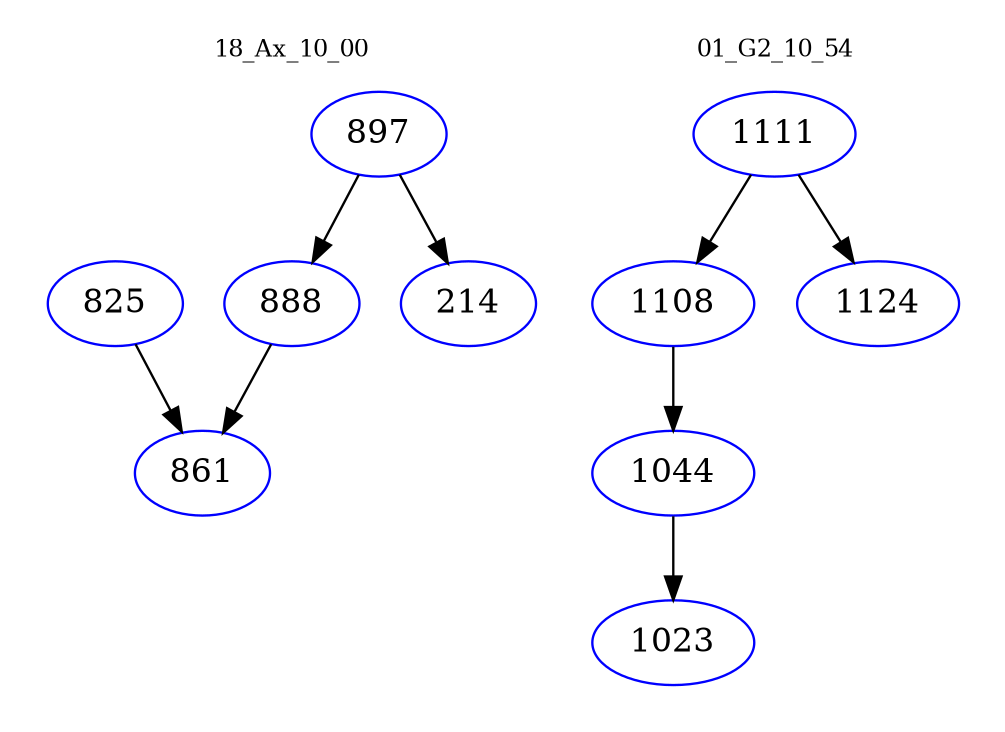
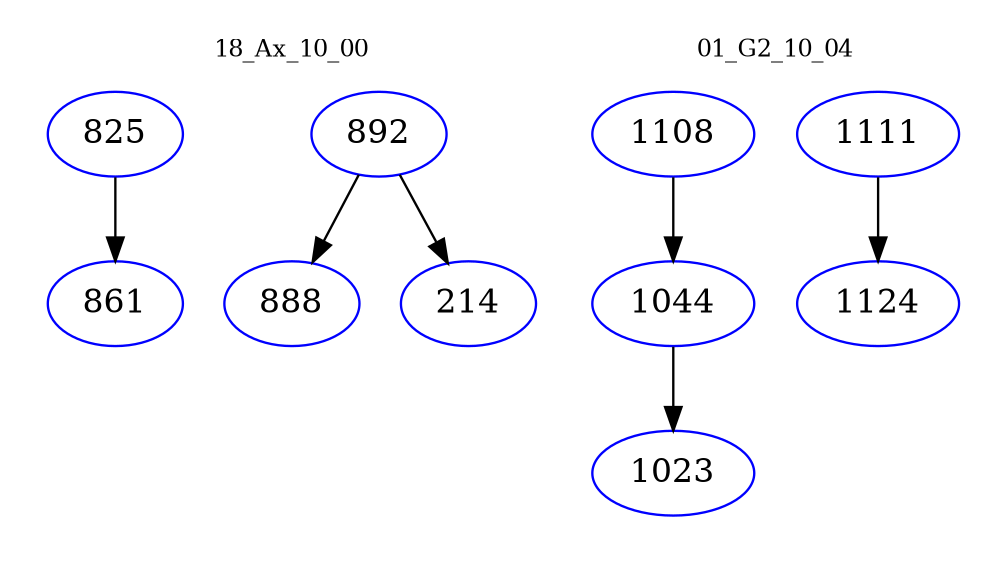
(776, 51) -> (776, 51)
(379, 134) -> (379, 134)
(730, 208) -> none
(253, 378) -> none
